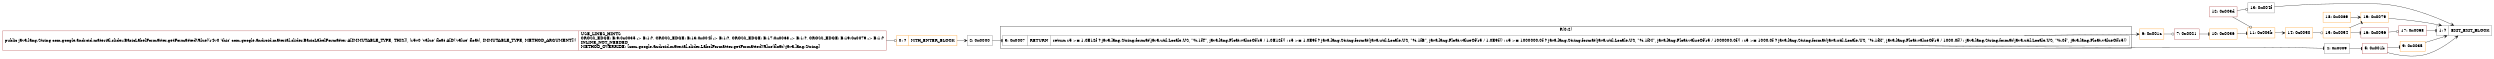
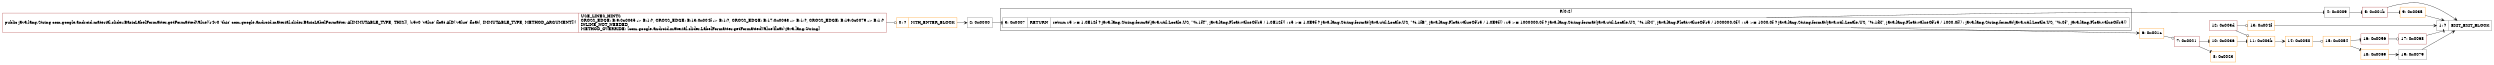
(2261, 8) -> (2261, 26)
(2375, 17) -> (2413, 55)
(2355, 25) -> (2355, 48)
none -> (2223, 57)
